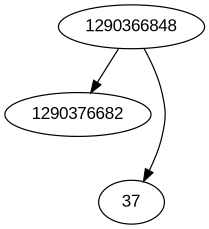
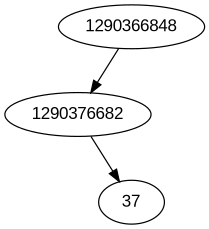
(165, 109) -> (102, 154)
